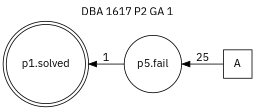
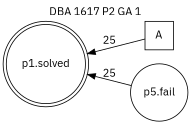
(106, 58) -> (110, 74)
(207, 64) -> (120, 45)
